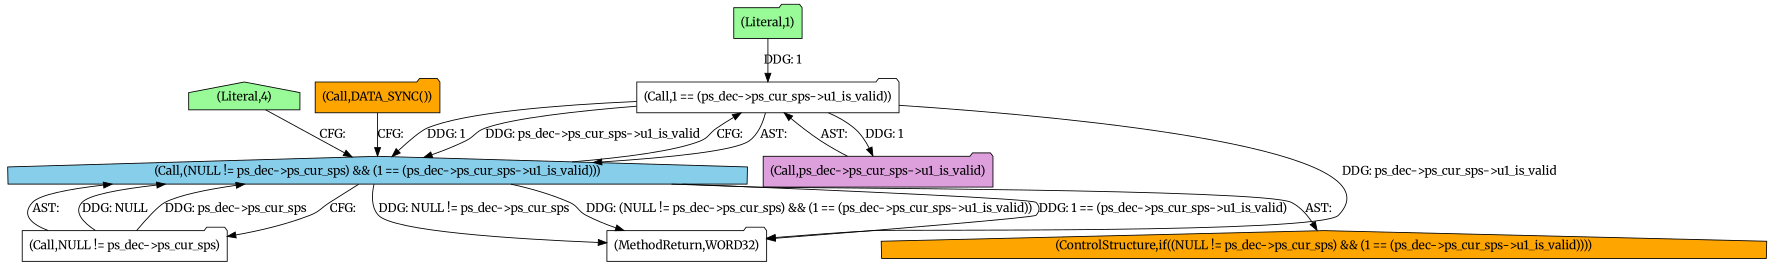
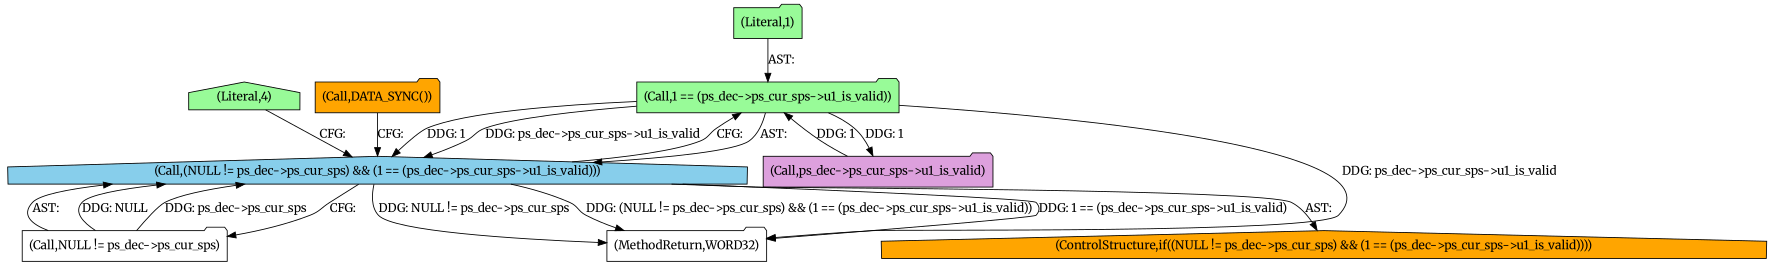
(783, 60) -> (783, 60)
(768, 97) -> (768, 97)
(836, 135) -> (836, 135)
